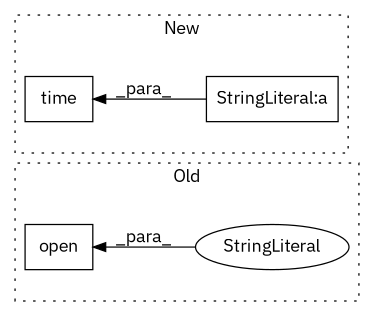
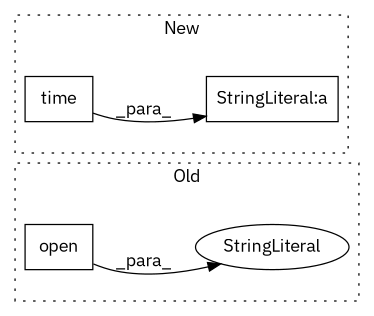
(156, 99) -> (143, 122)
(151, 247) -> (150, 274)
